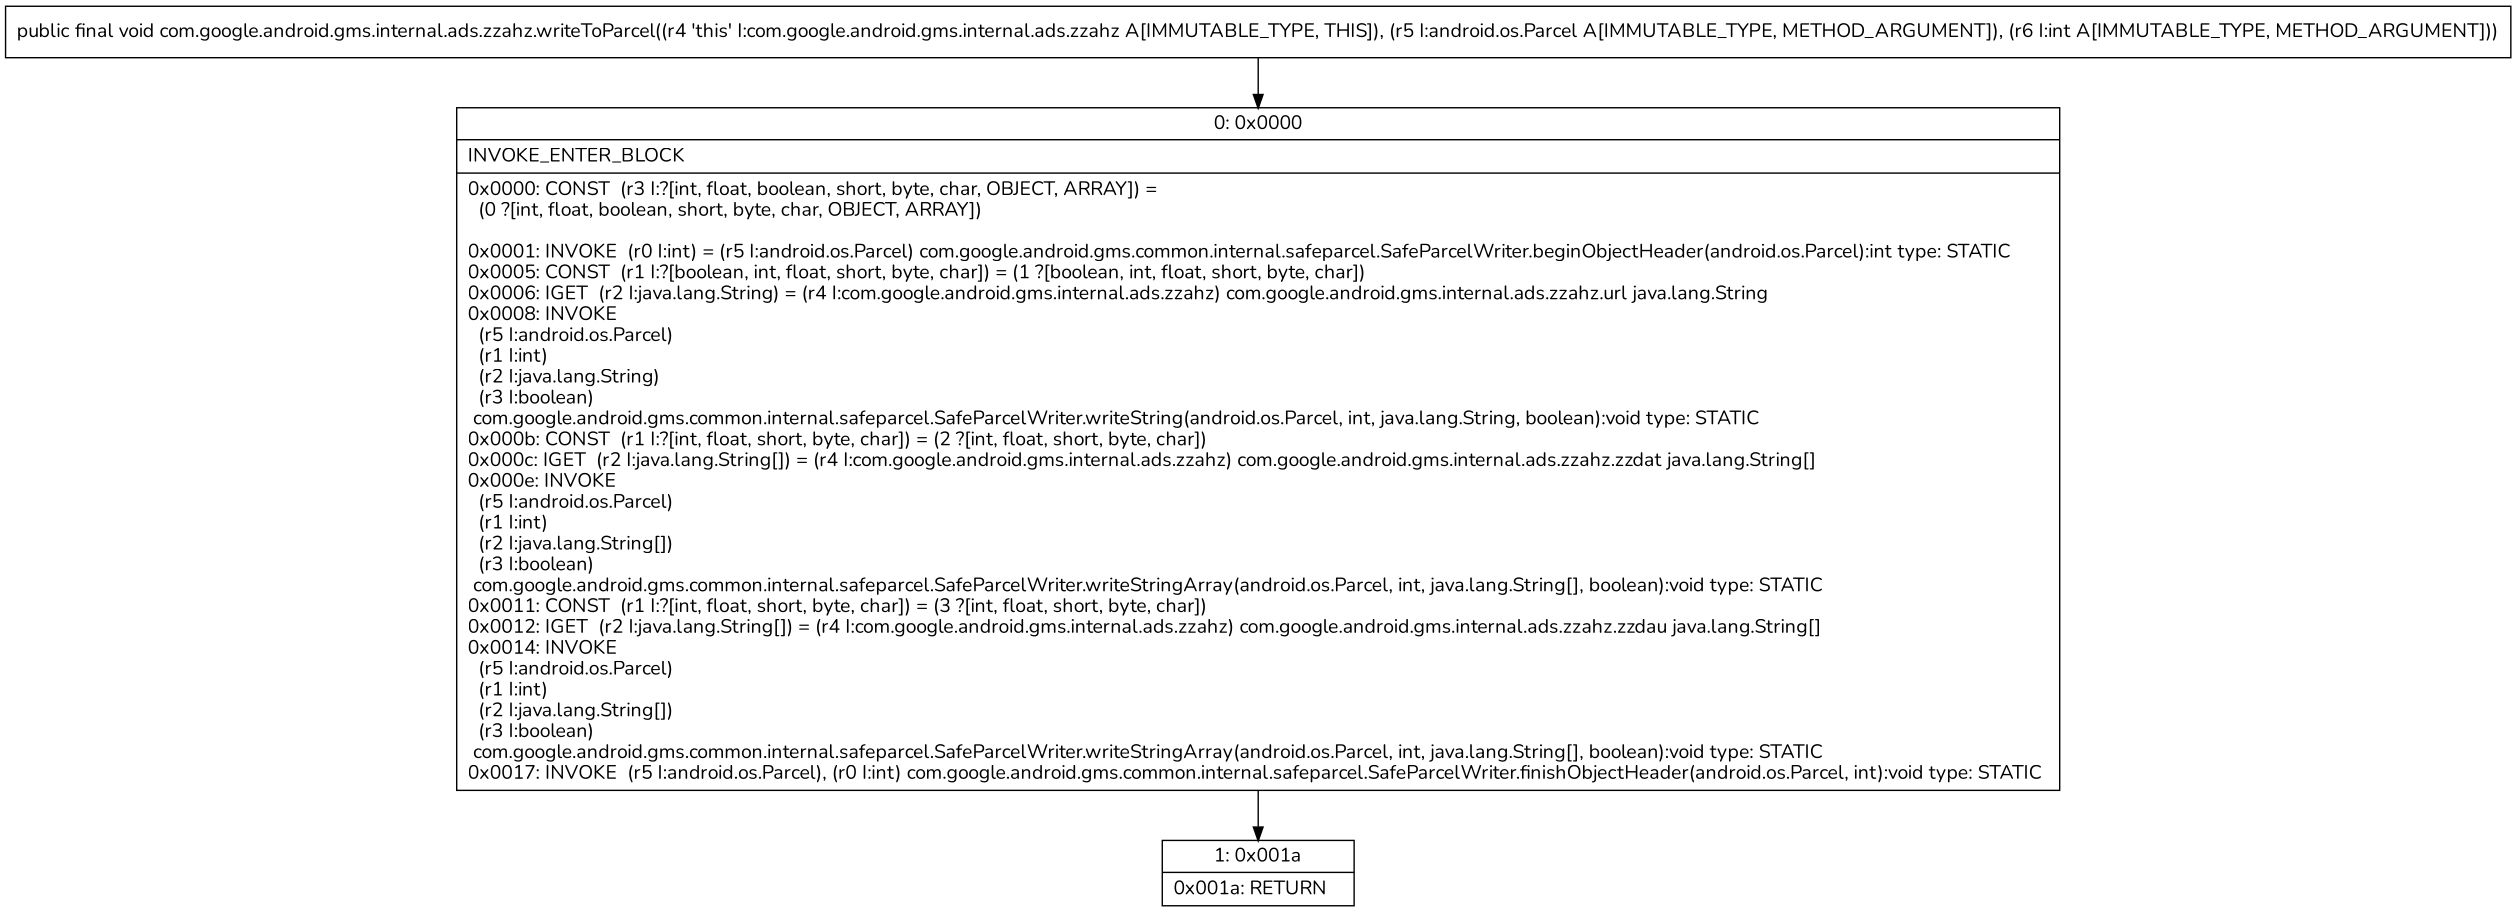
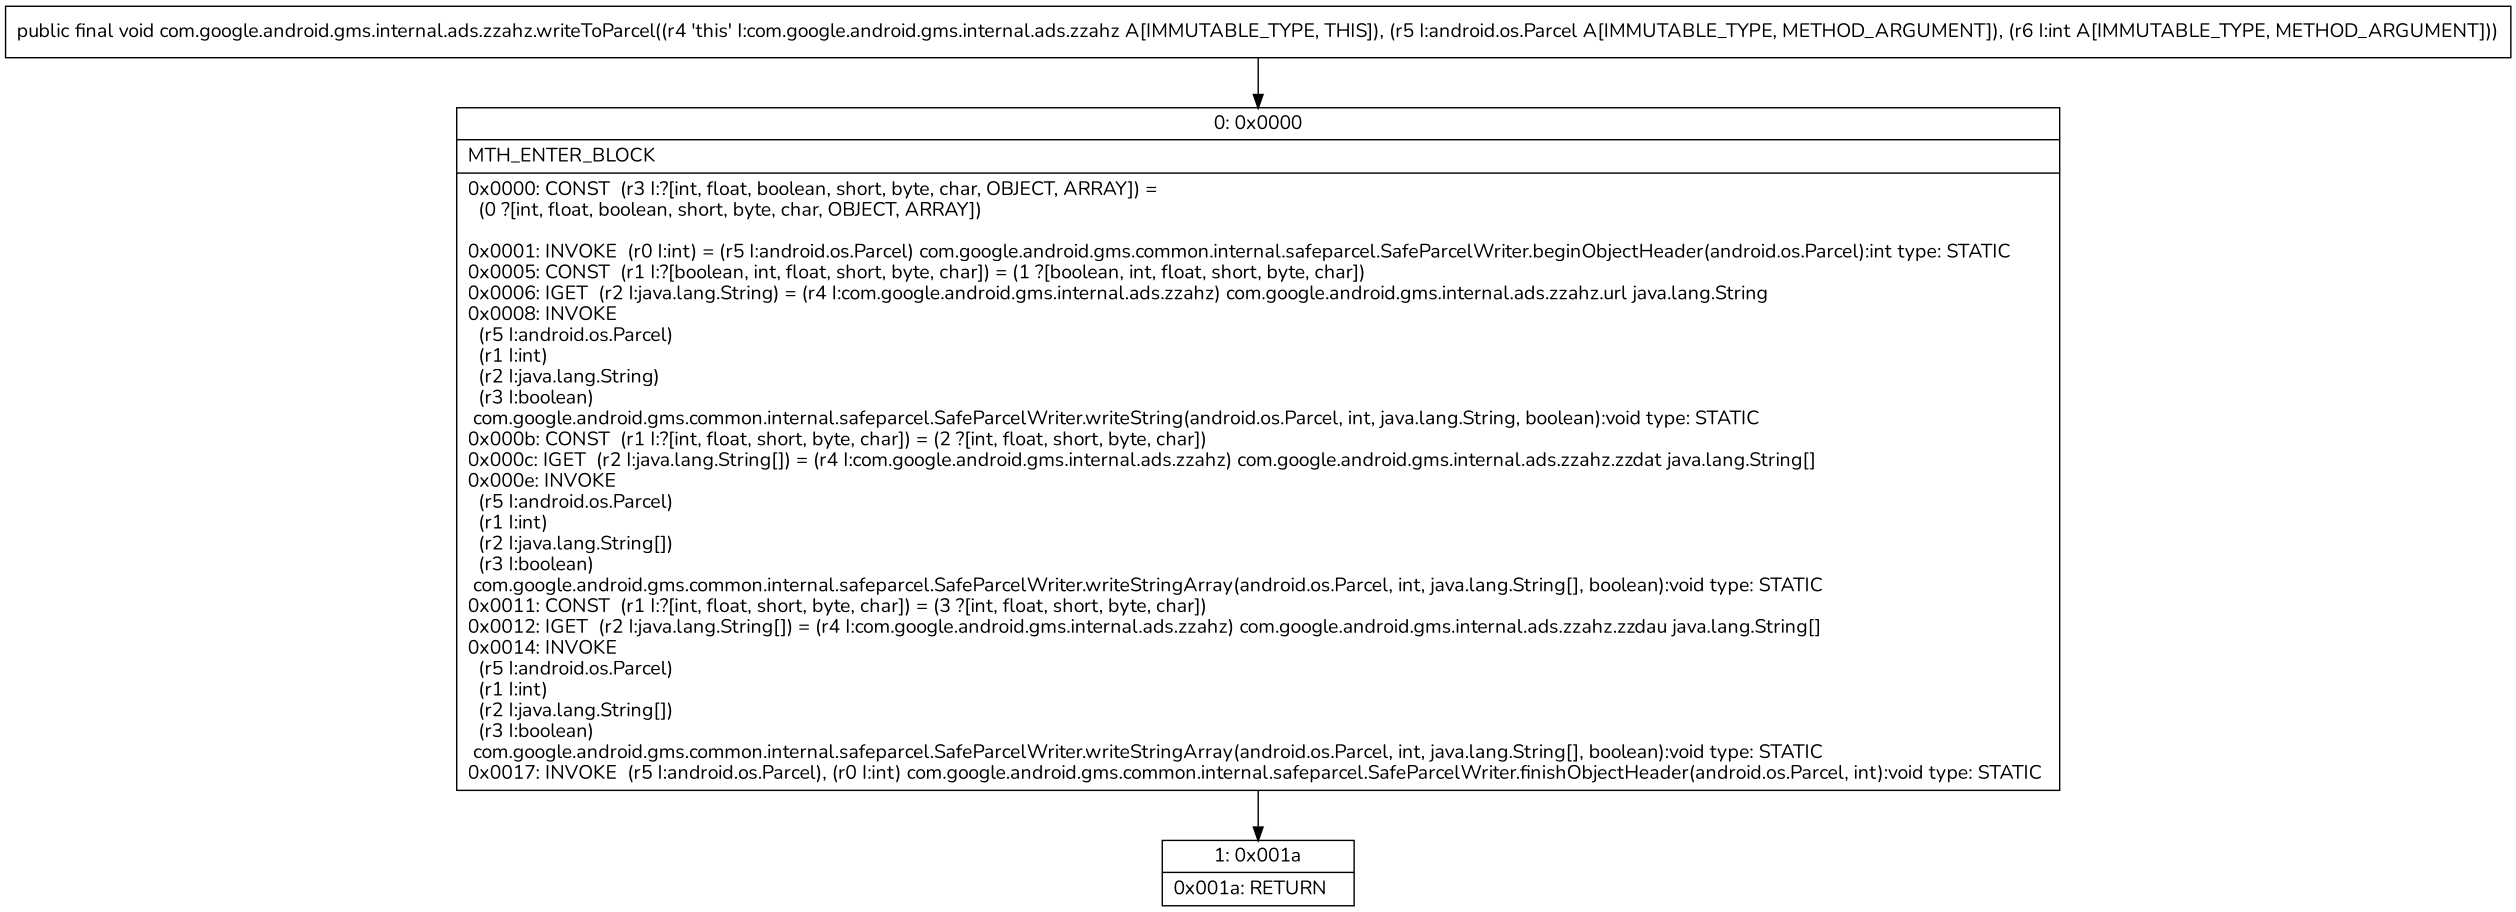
(577, 156) -> (562, 156)
